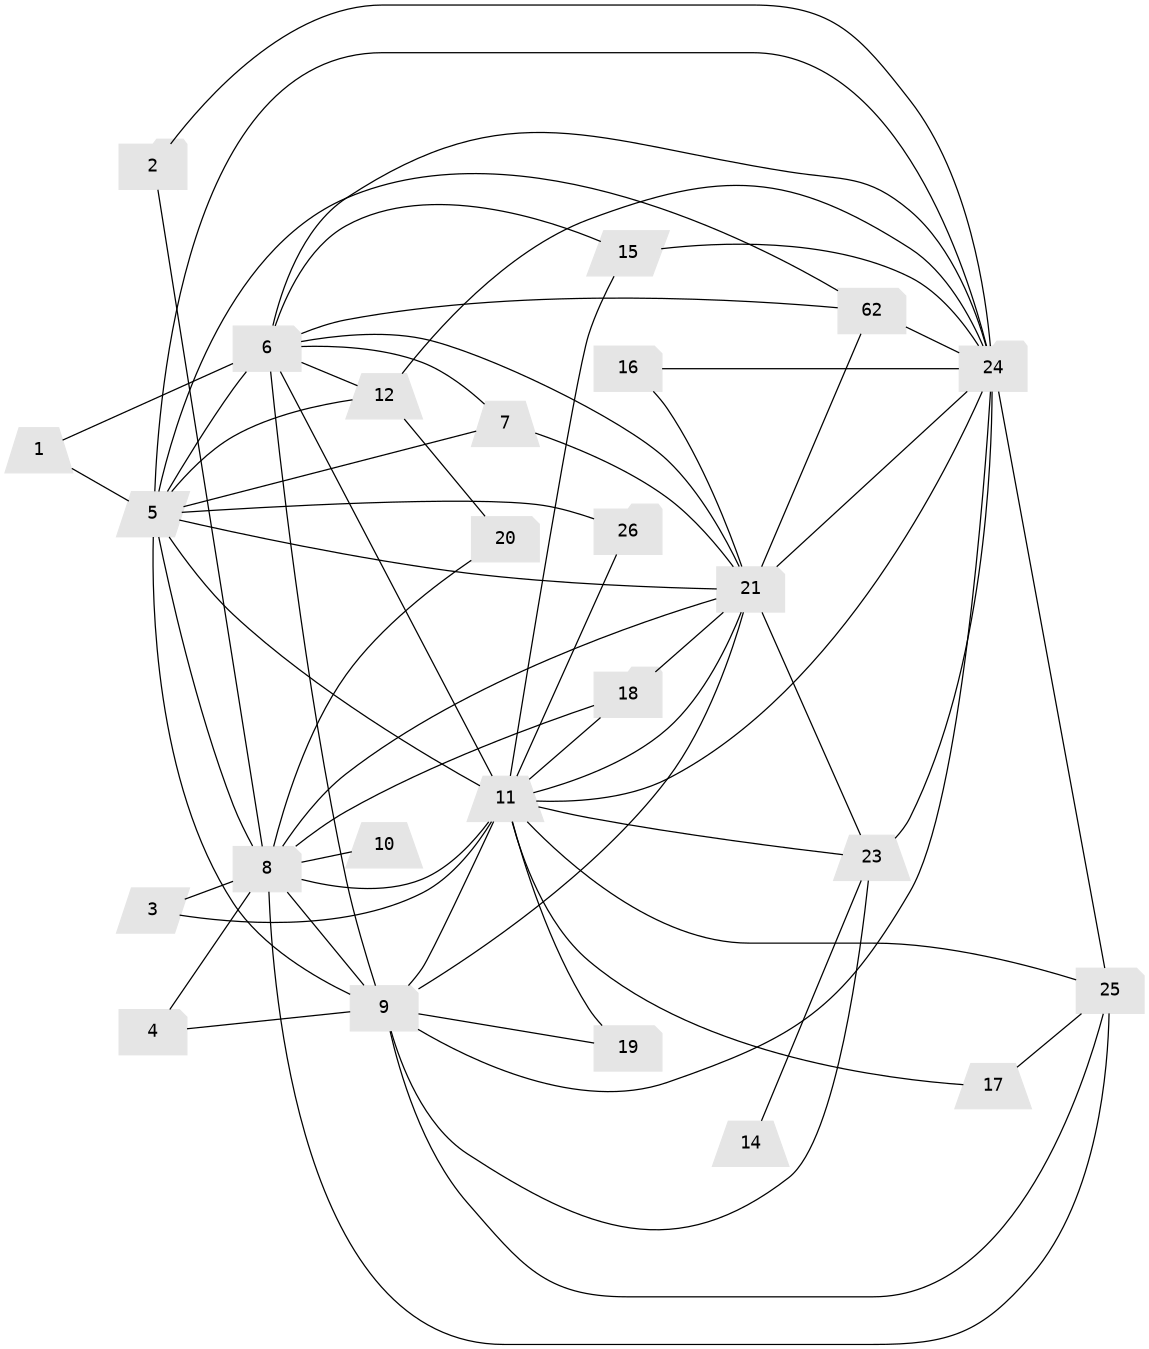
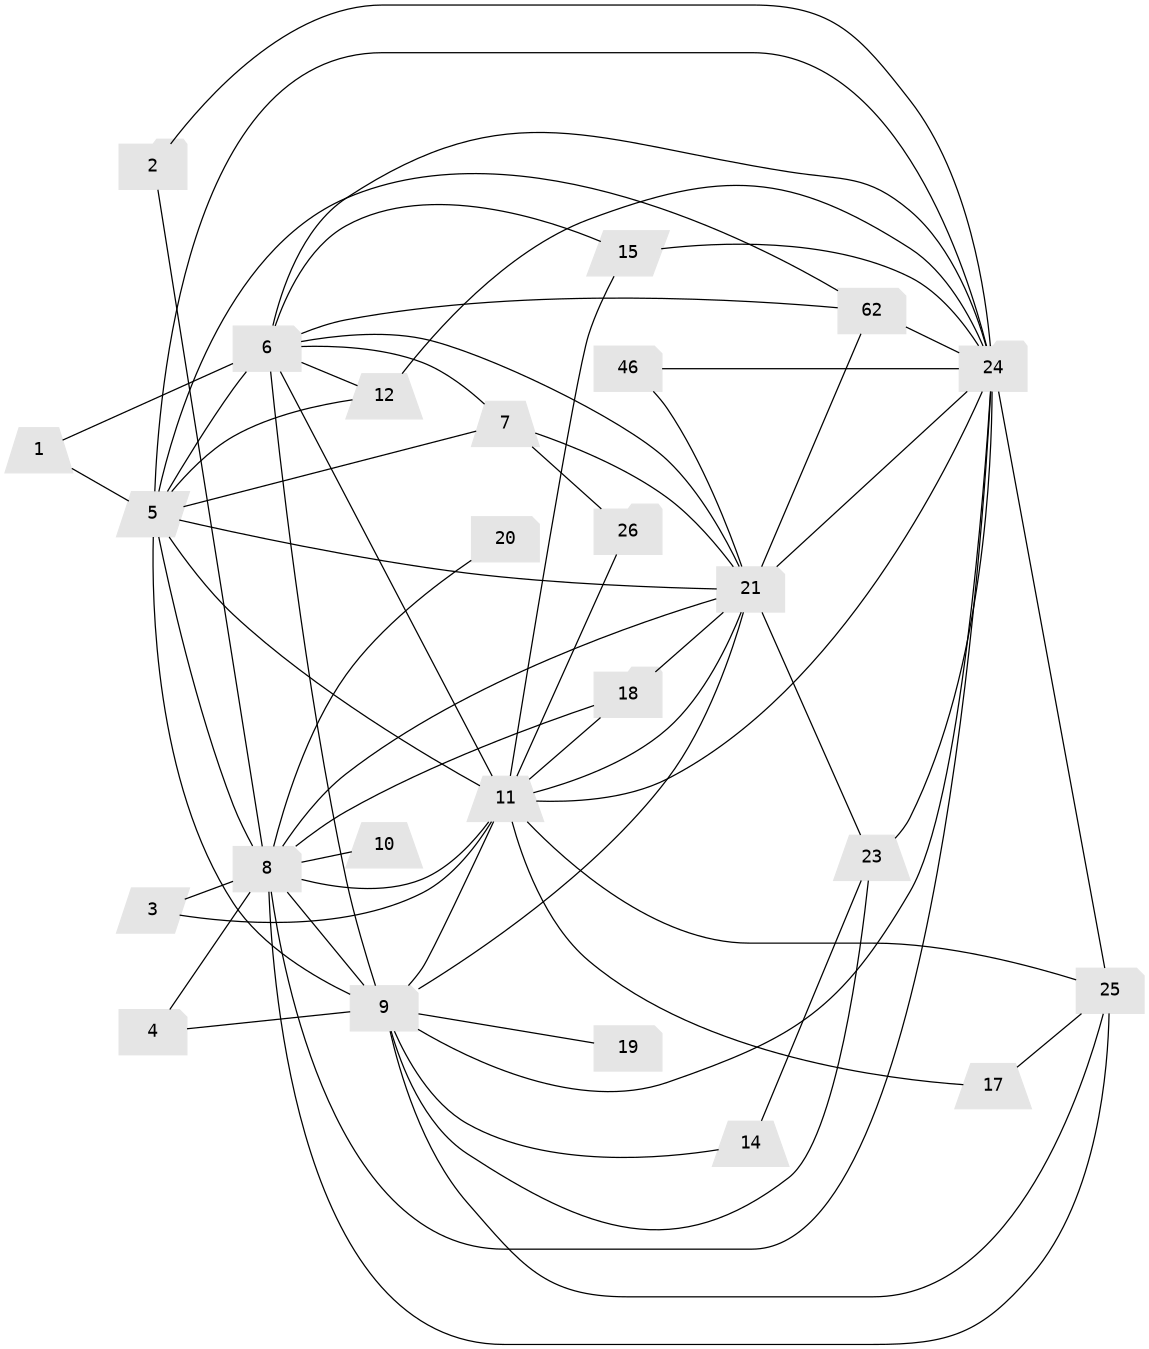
(628, 369) -> (628, 369)
(445, 468) -> none
(389, 502) -> (568, 479)
(690, 834) -> none
(548, 928) -> none
none -> (531, 1148)
none -> (834, 1185)
